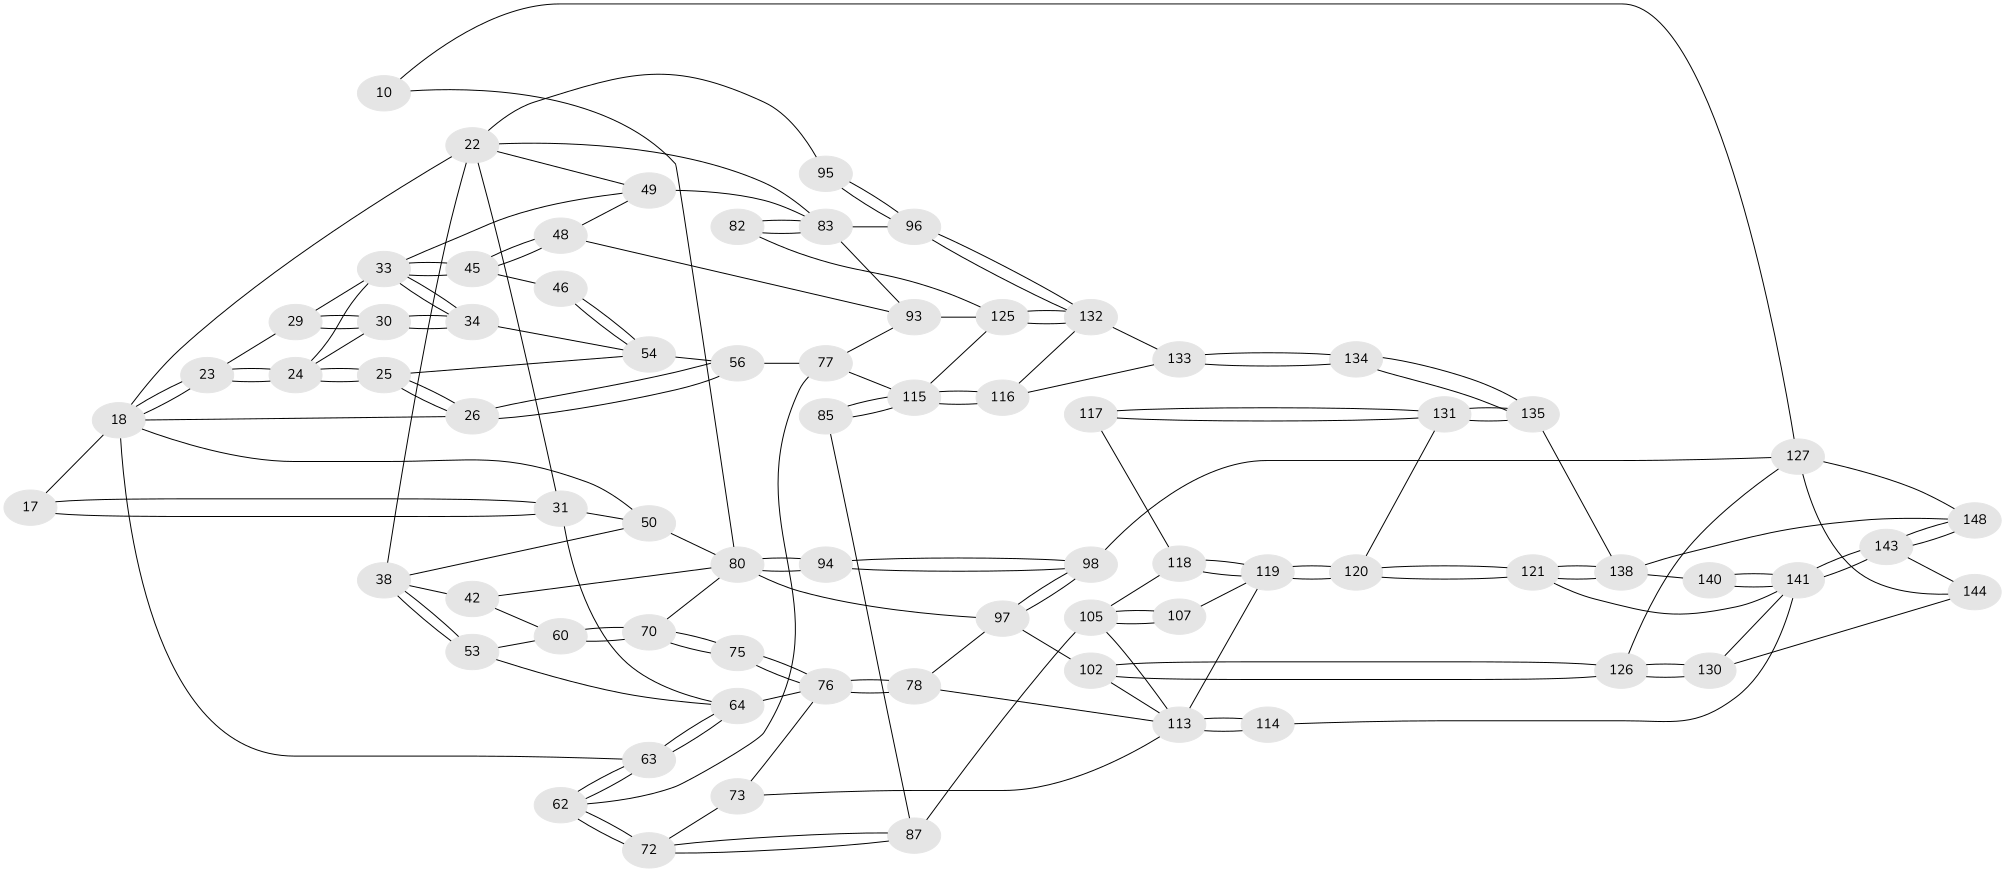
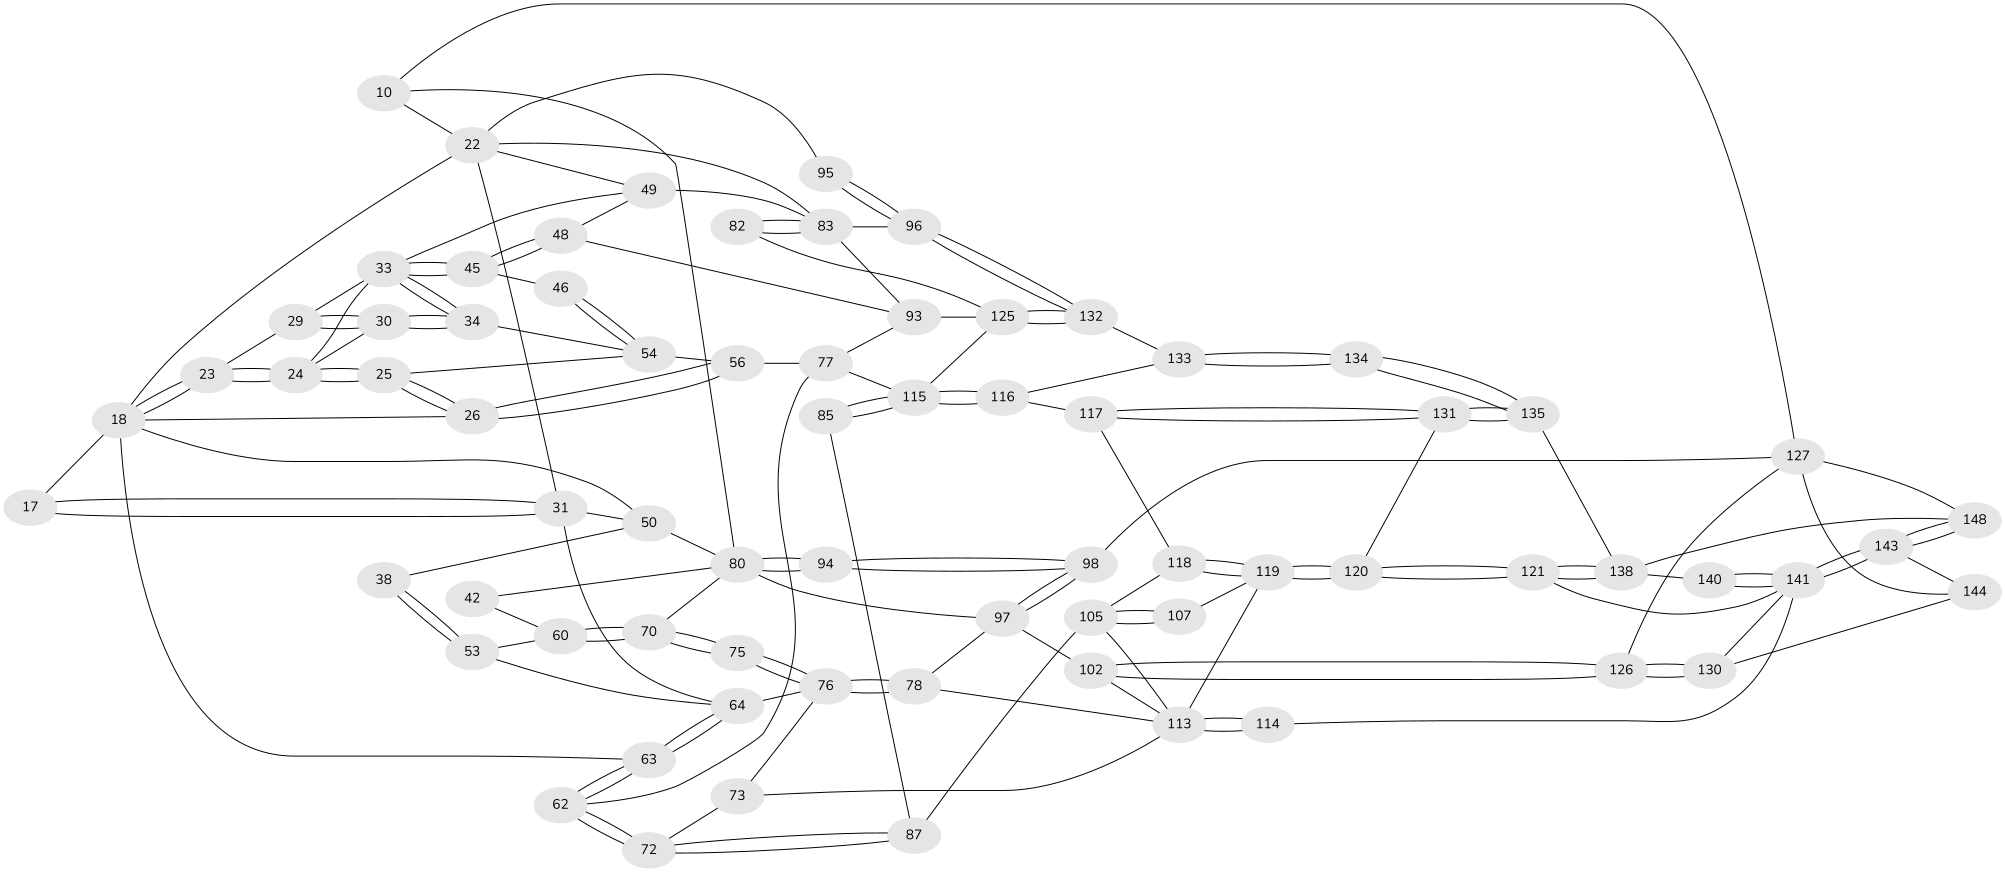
(1047, 357) -> (1047, 406)
(422, 362) -> (428, 119)
(428, 590) -> none
